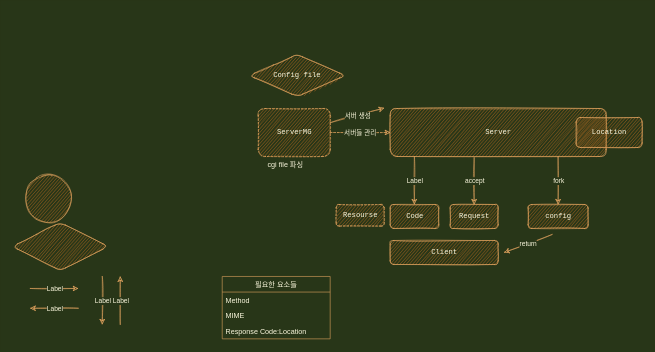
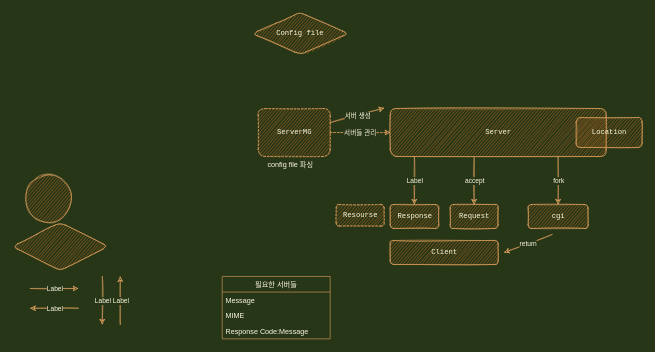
(297, 75) -> (300, 33)
(288, 164) -> (294, 164)
(415, 216) -> (415, 216)
(559, 216) -> (559, 216)
(276, 284) -> (276, 284)
(238, 300) -> (240, 300)
(267, 331) -> (266, 331)
